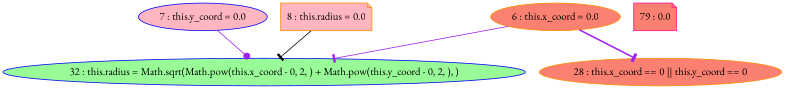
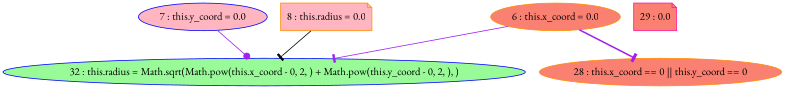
(655, 17) -> (655, 17)
